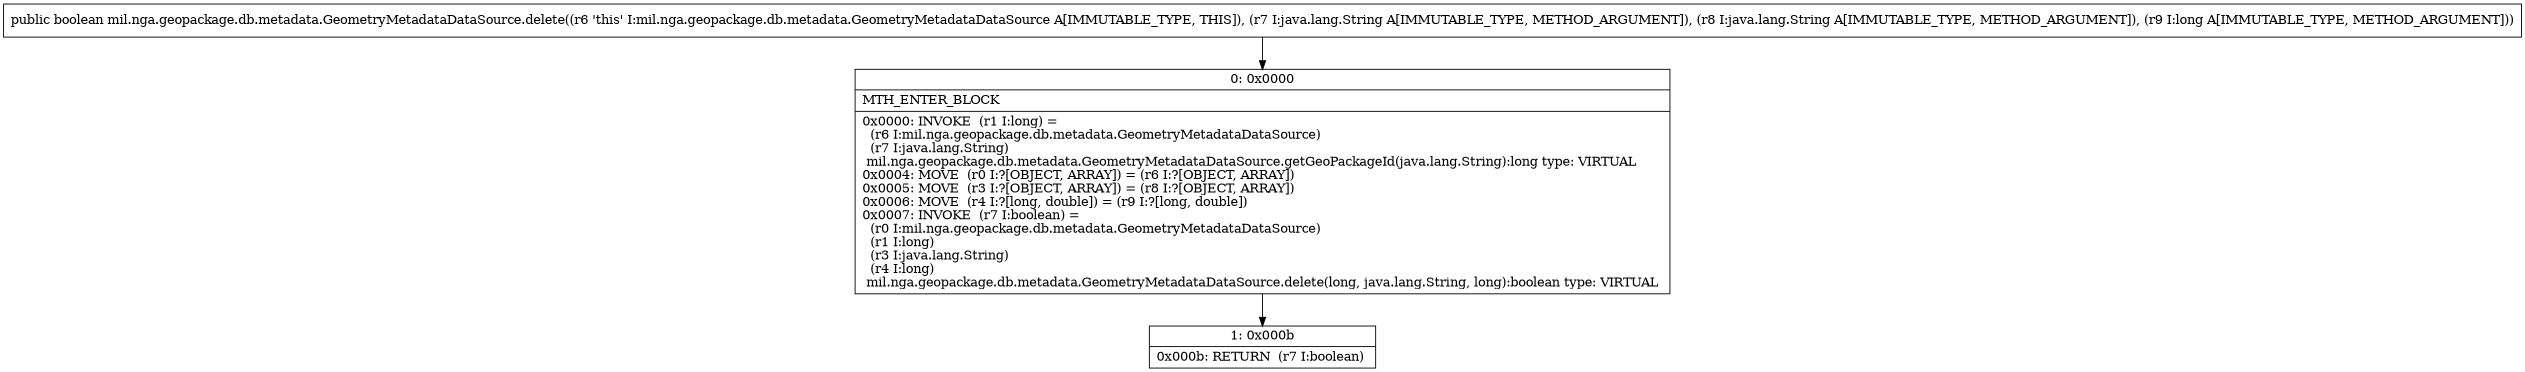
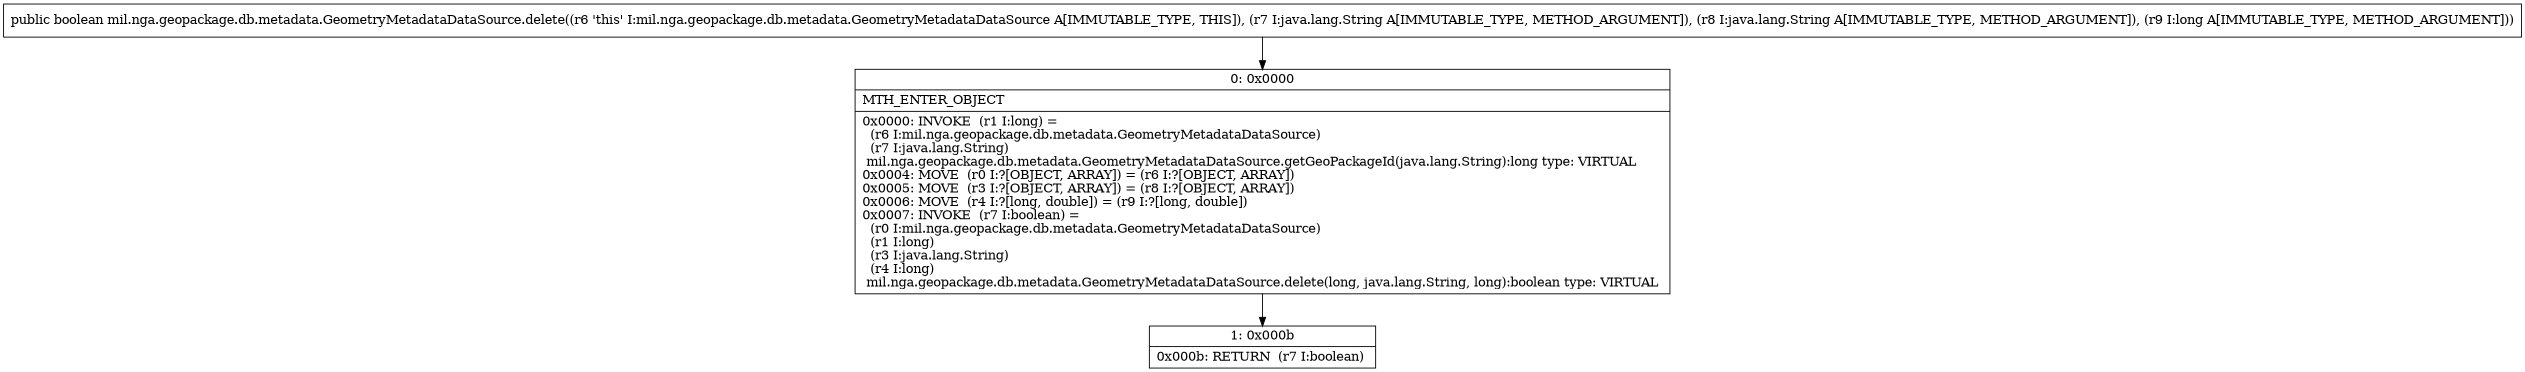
(931, 100) -> (933, 100)
